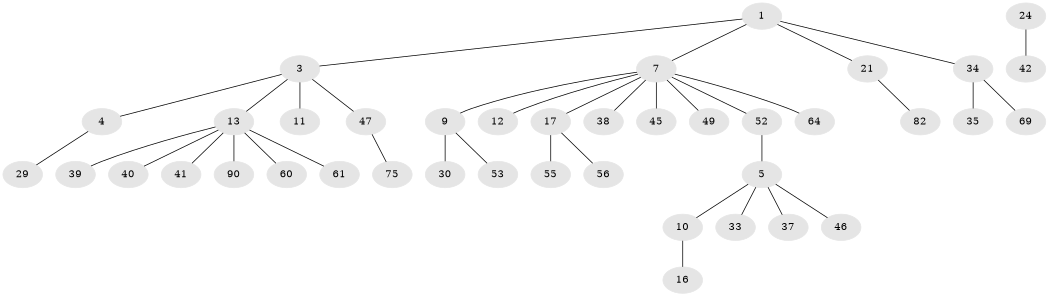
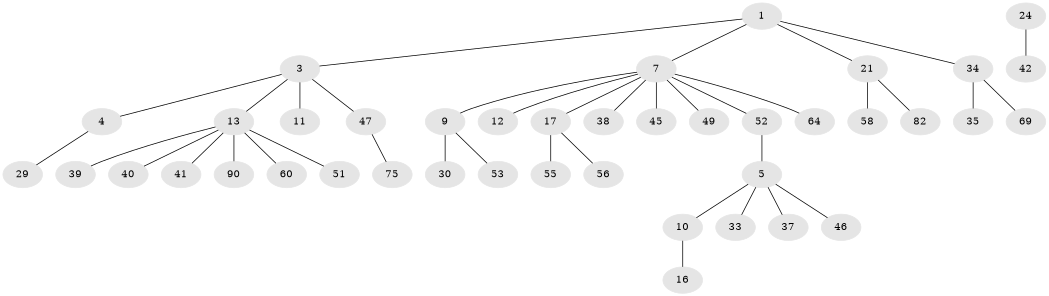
none -> (868, 122)
(340, 175) -> (340, 175)
